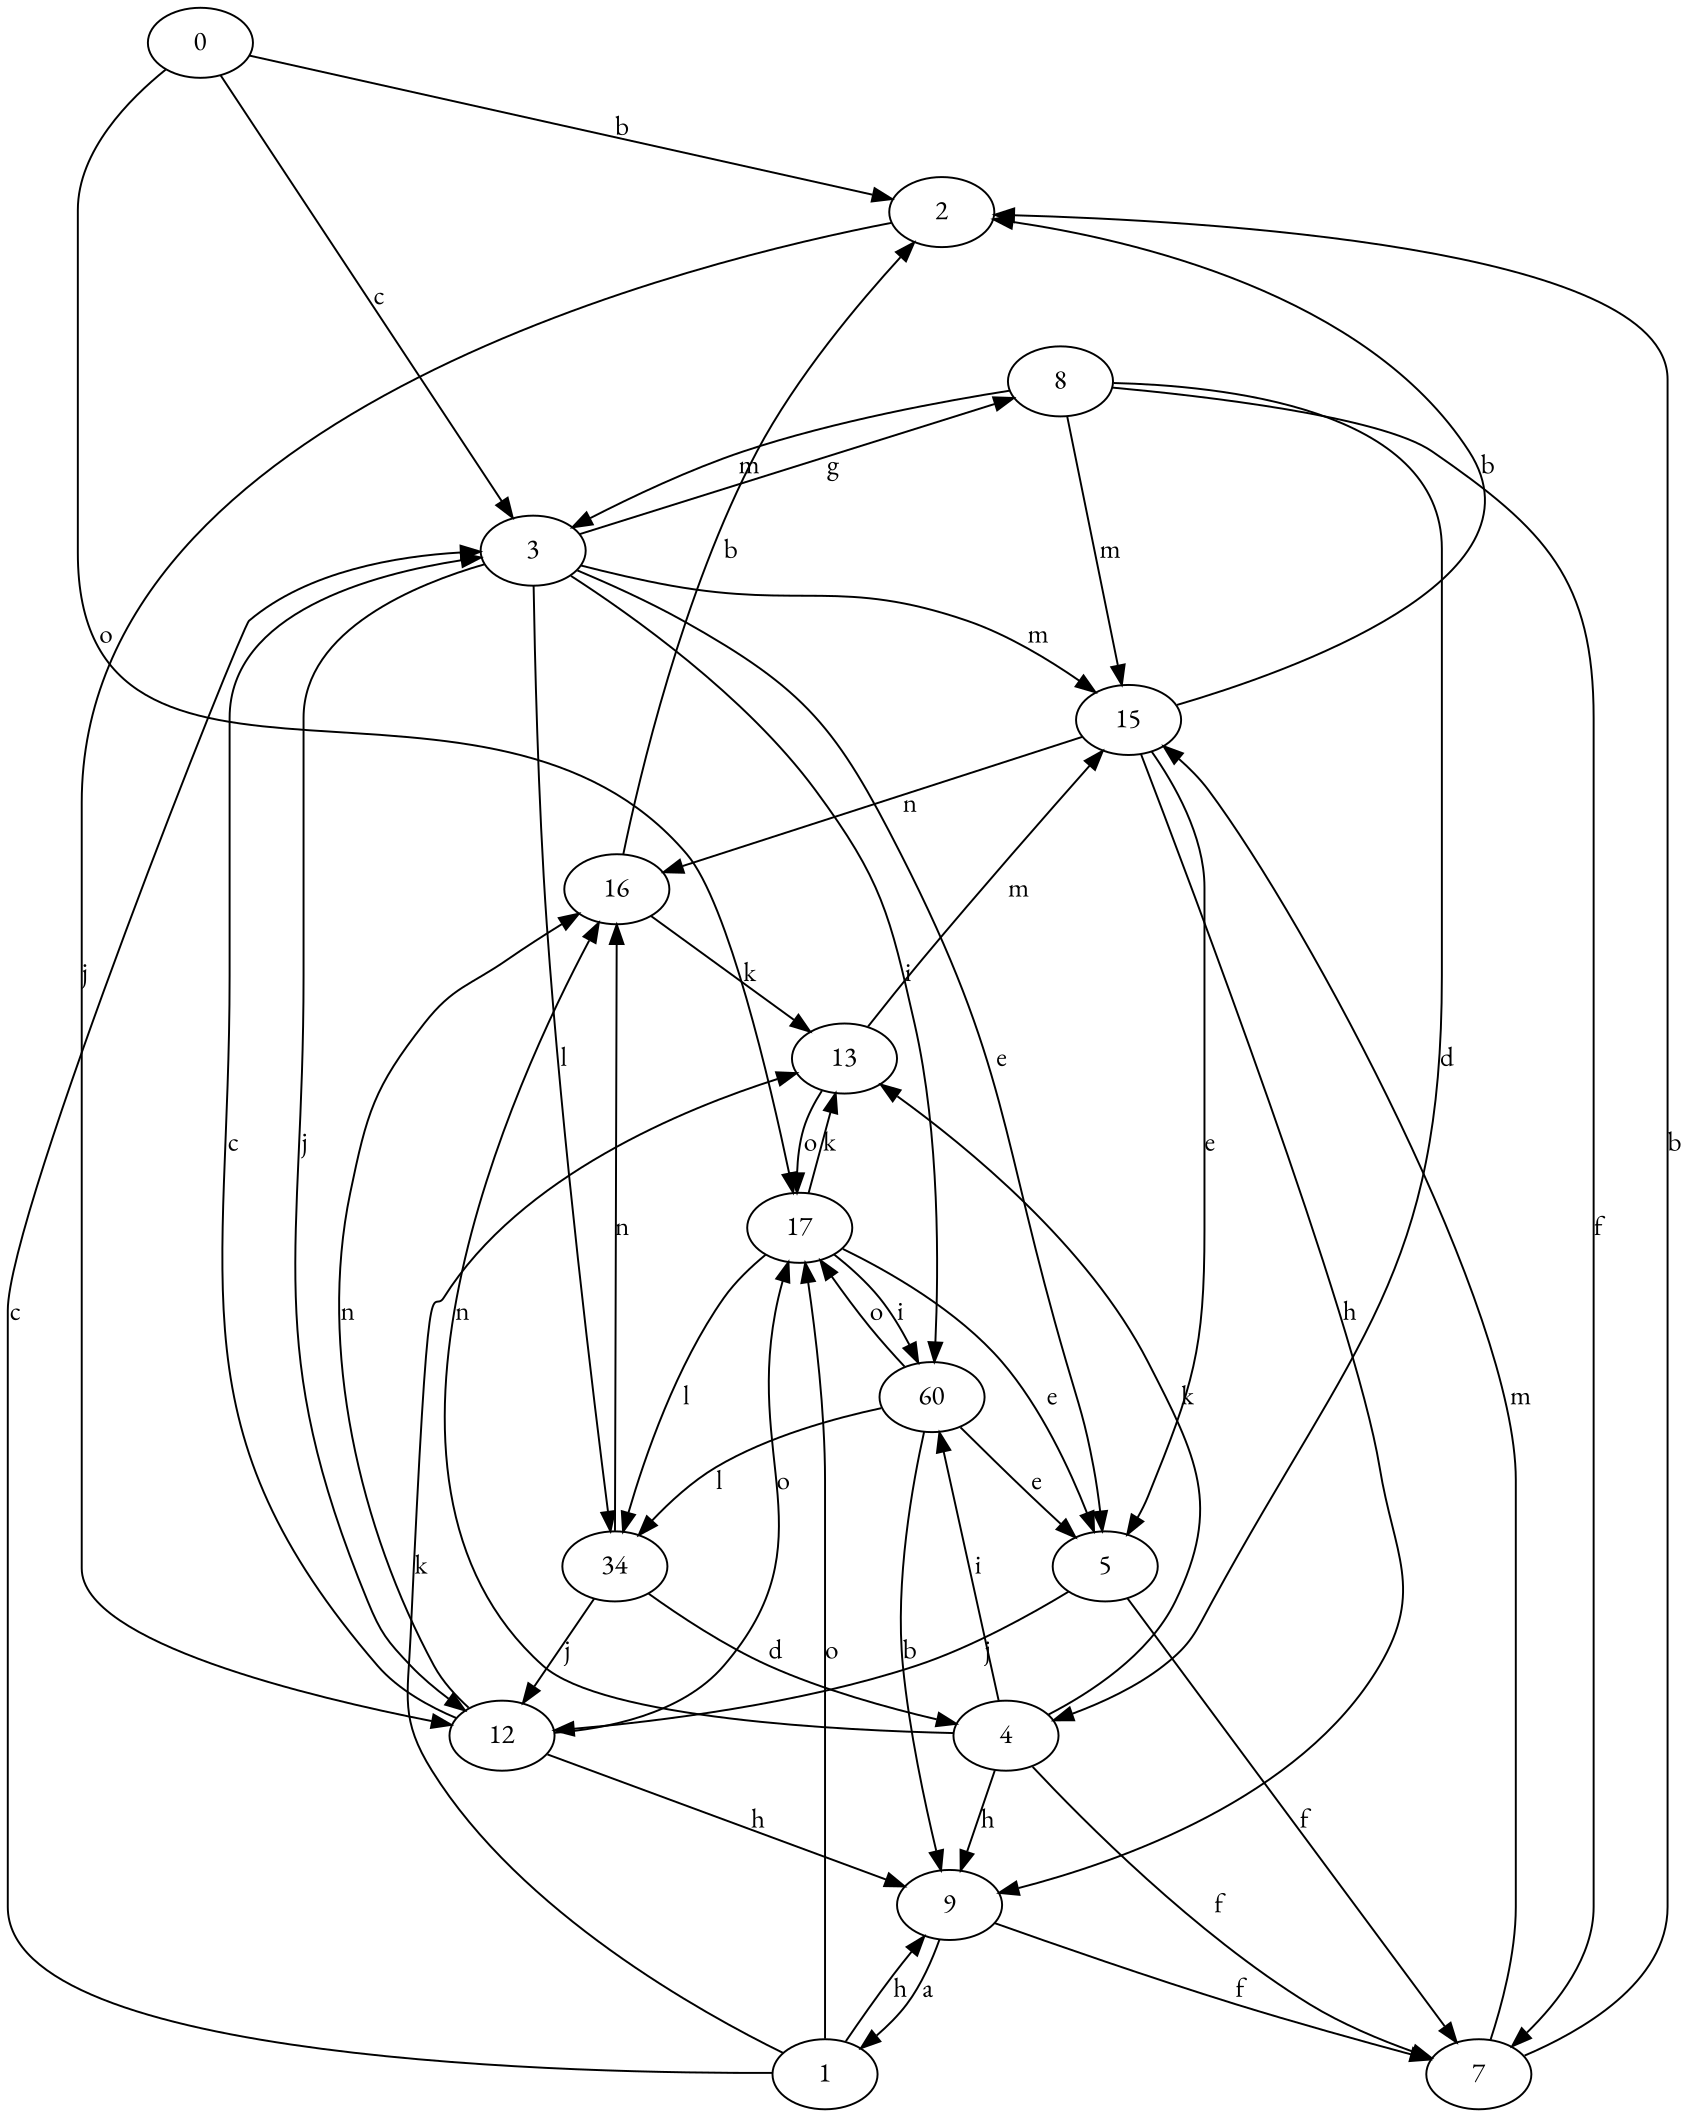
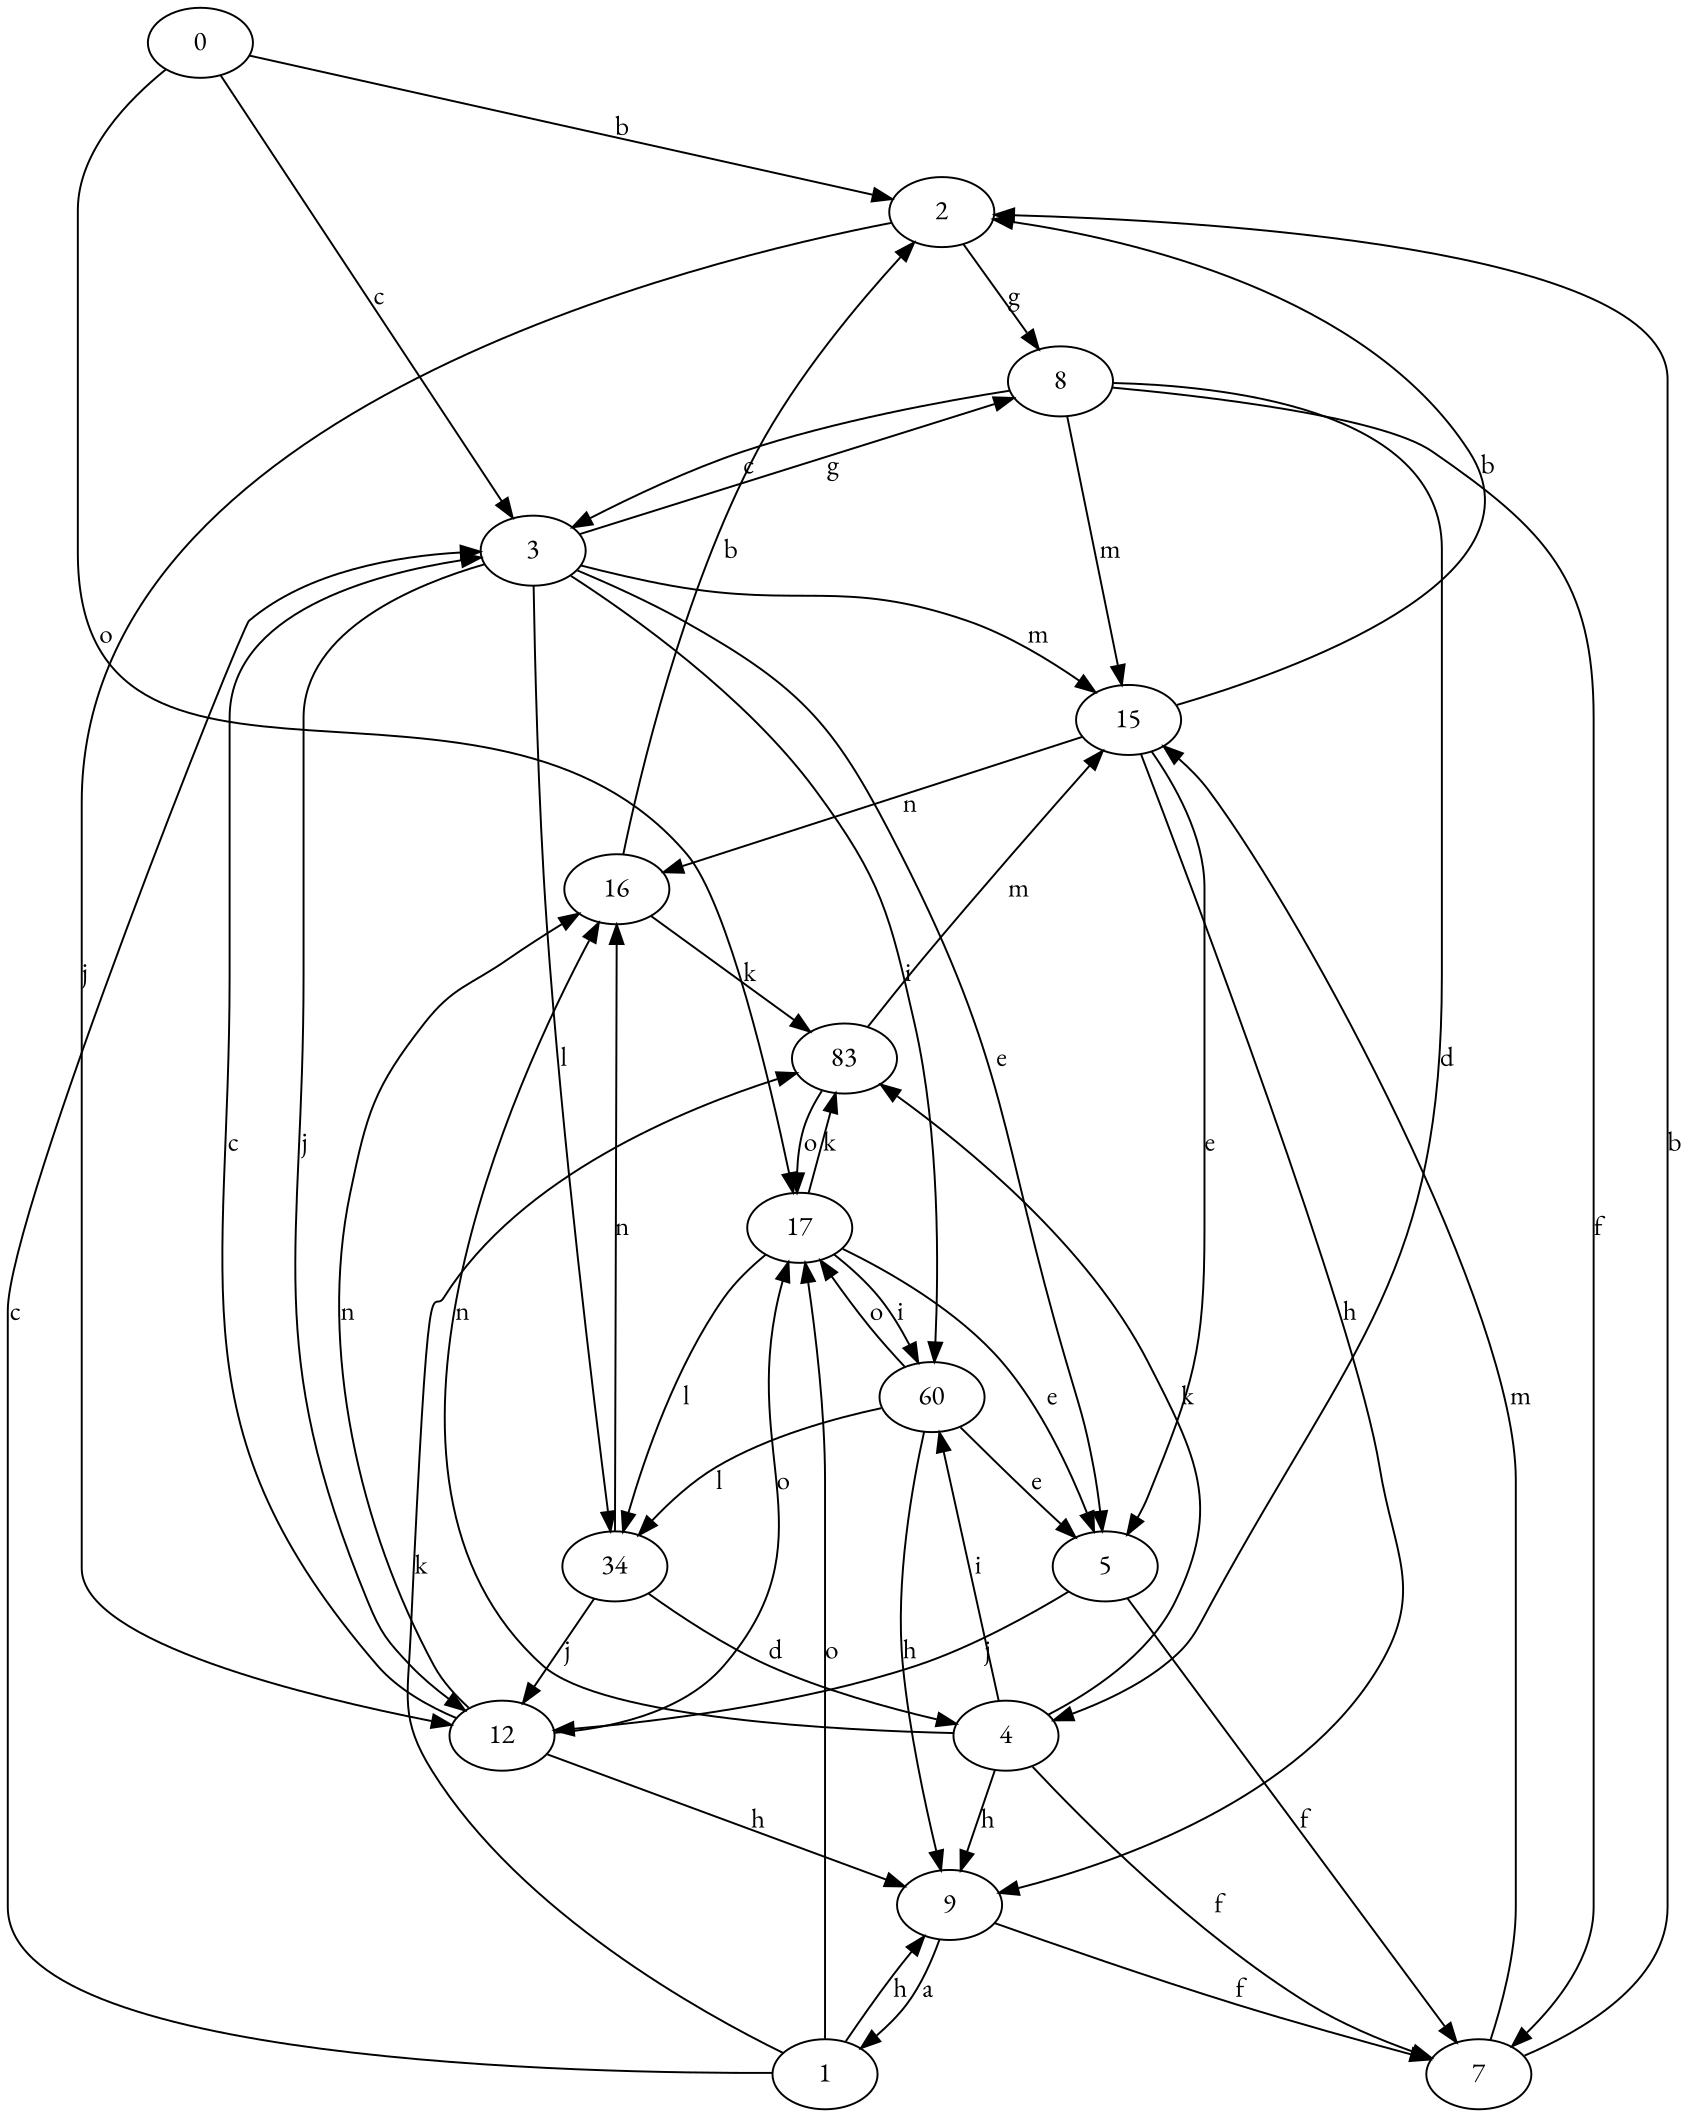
none -> (995, 289)
(750, 466) -> (750, 466)
(844, 1059) -> (844, 1059)
(911, 1651) -> (911, 1651)
